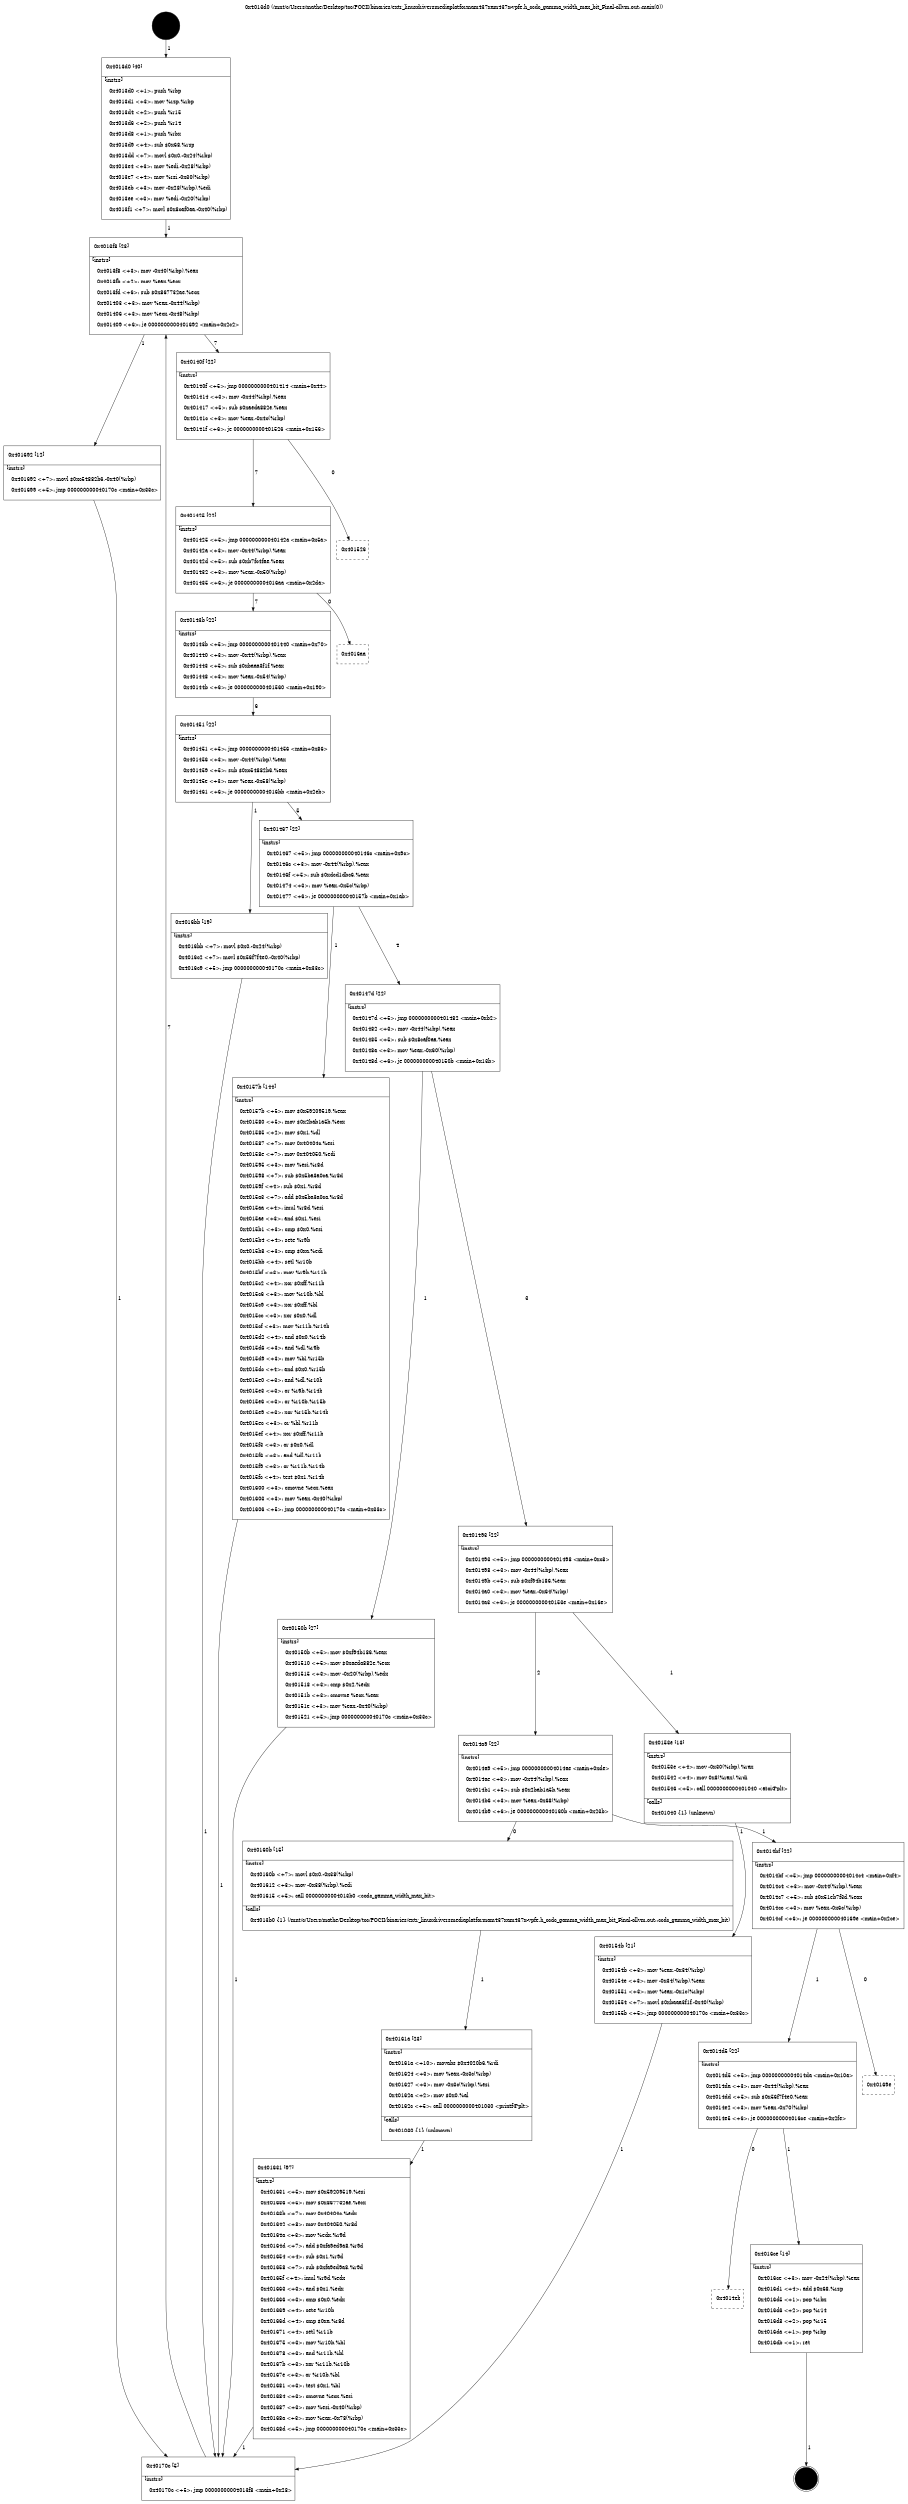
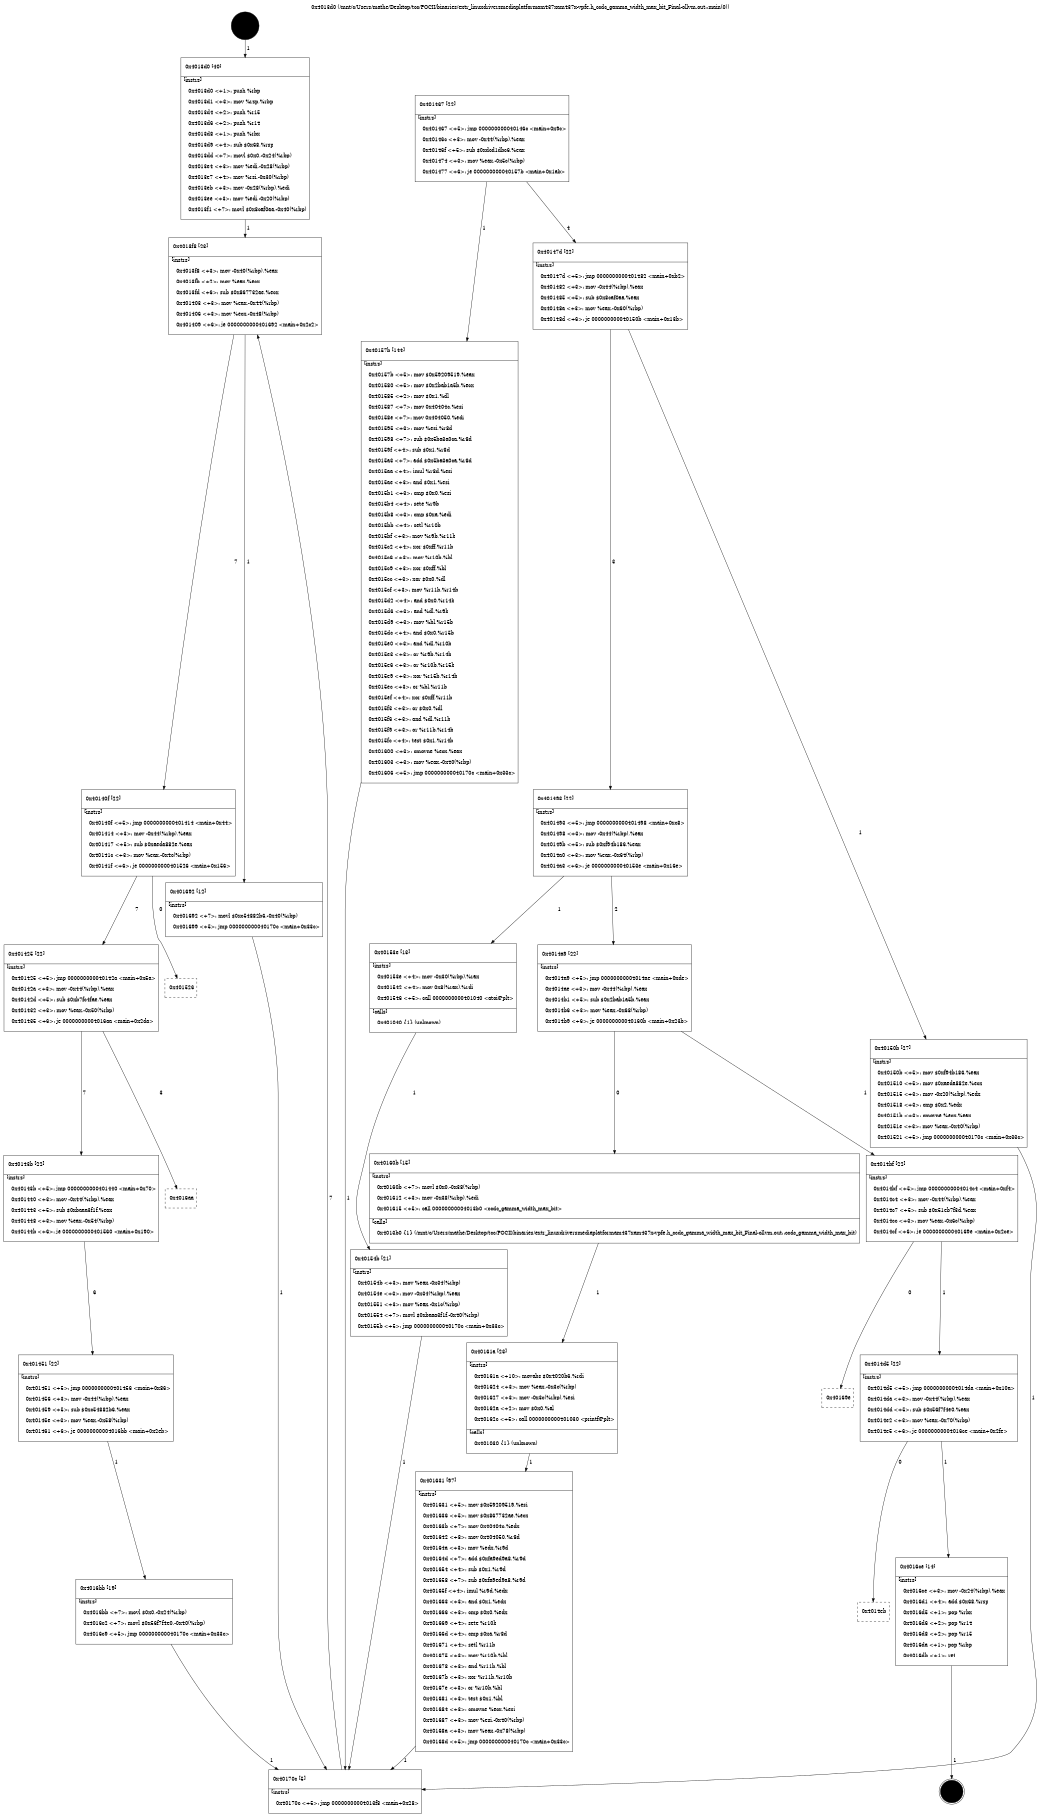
(329, 602) -> (160, 1093)
(294, 810) -> none
